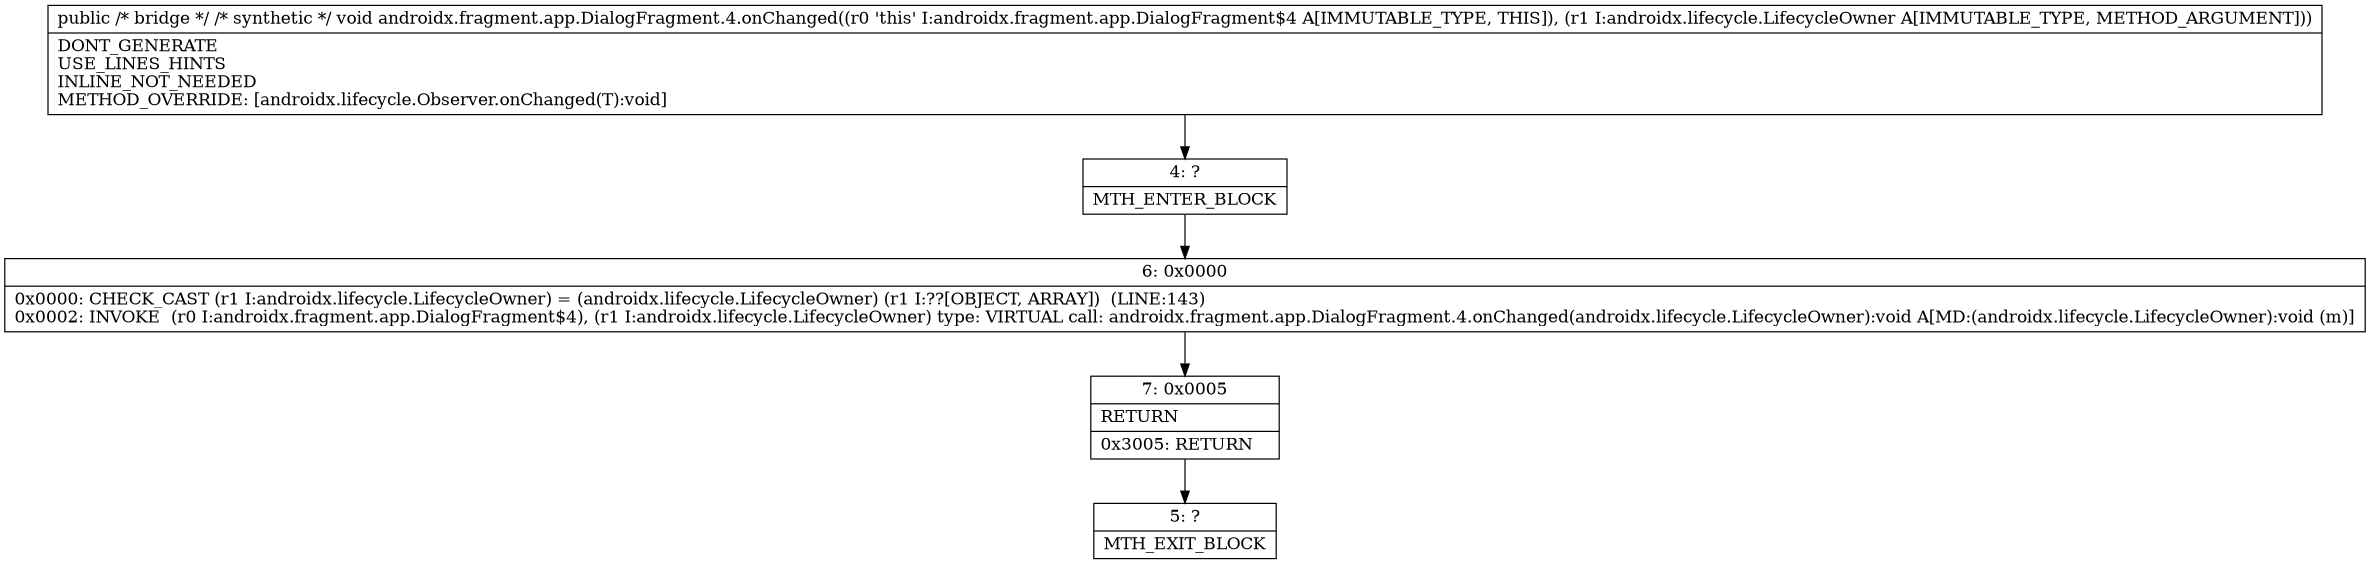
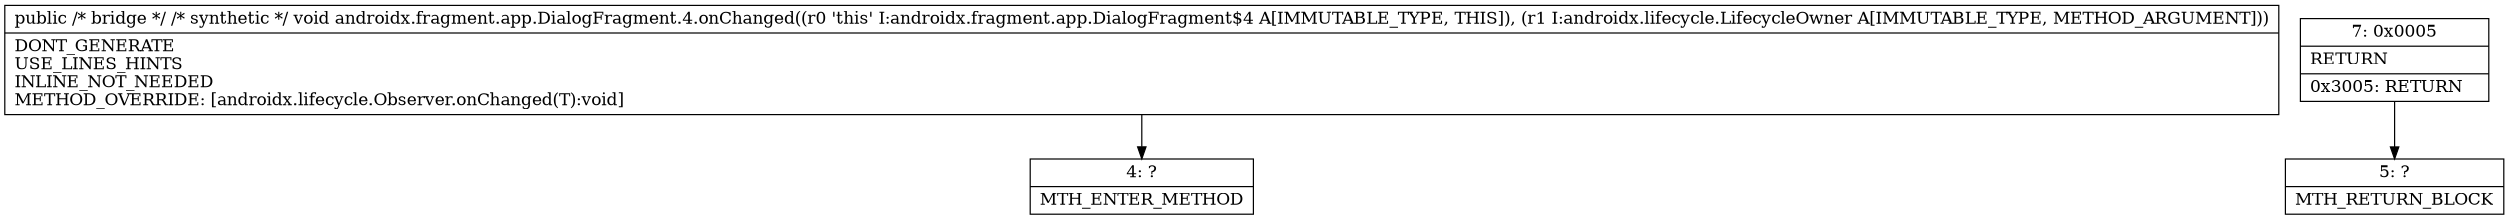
(1185, 200) -> (1142, 200)
(1185, 295) -> none
(1185, 544) -> (2395, 200)
